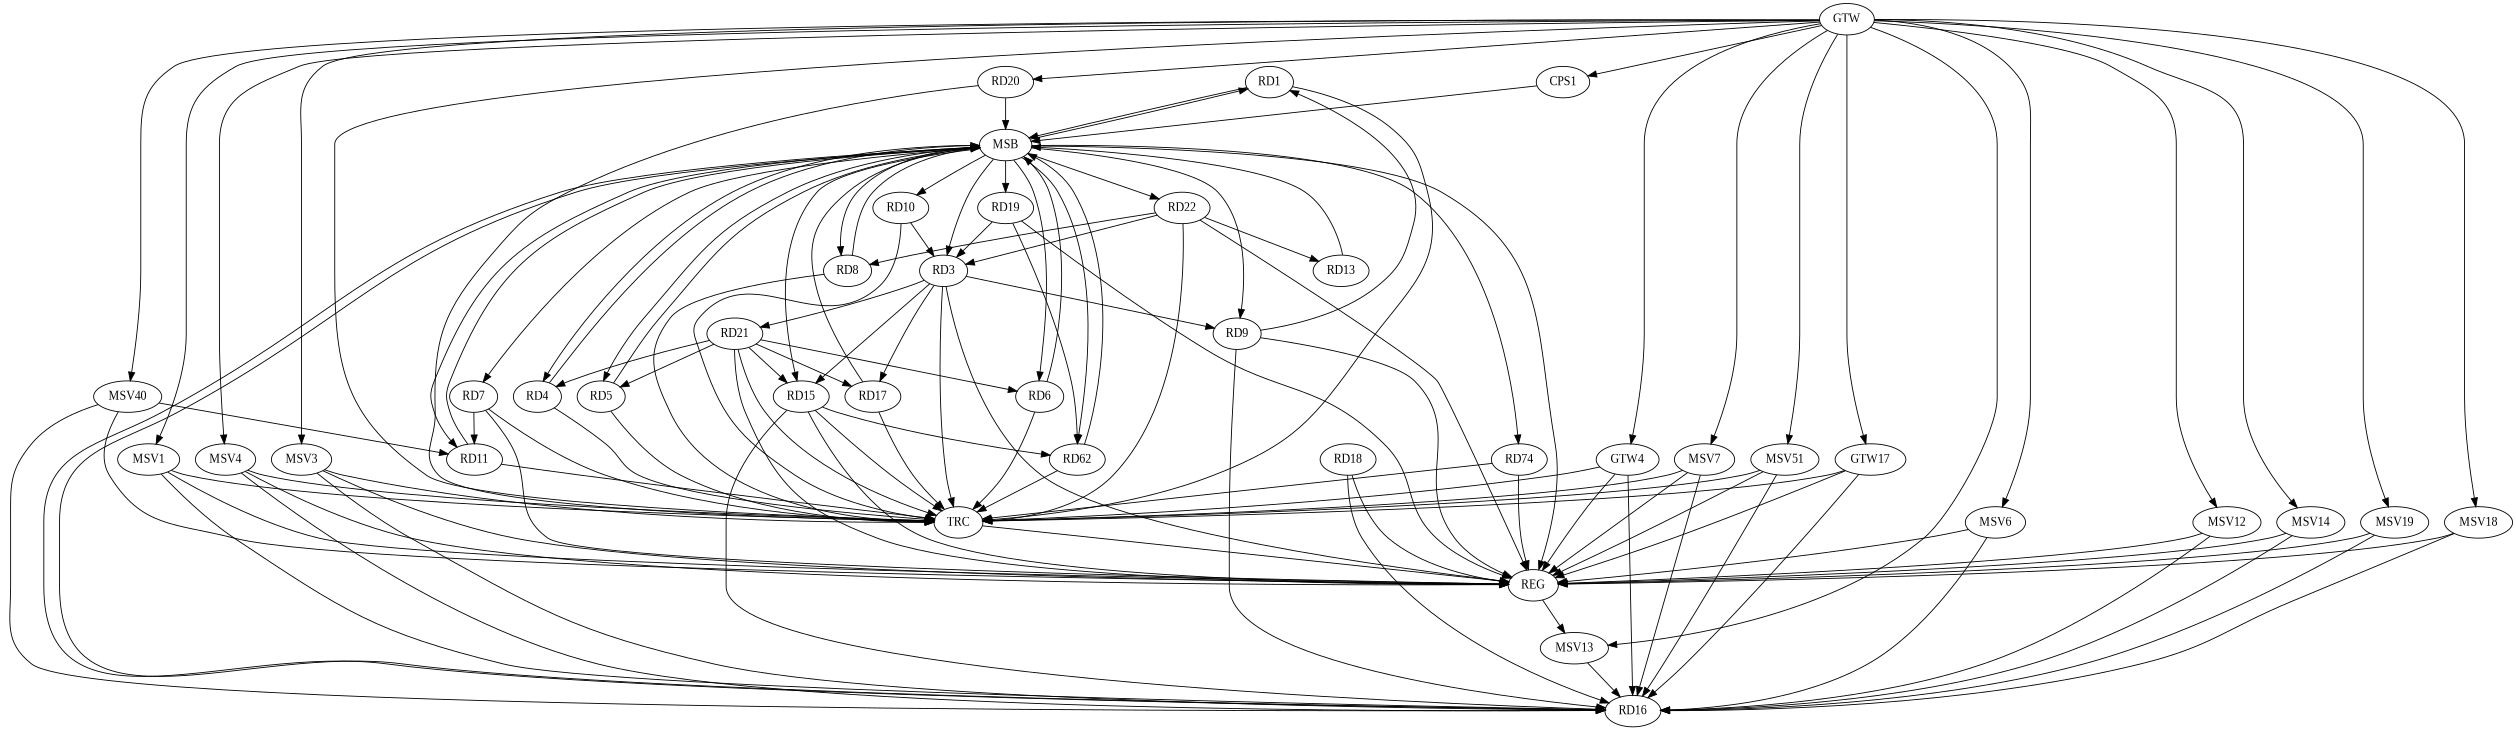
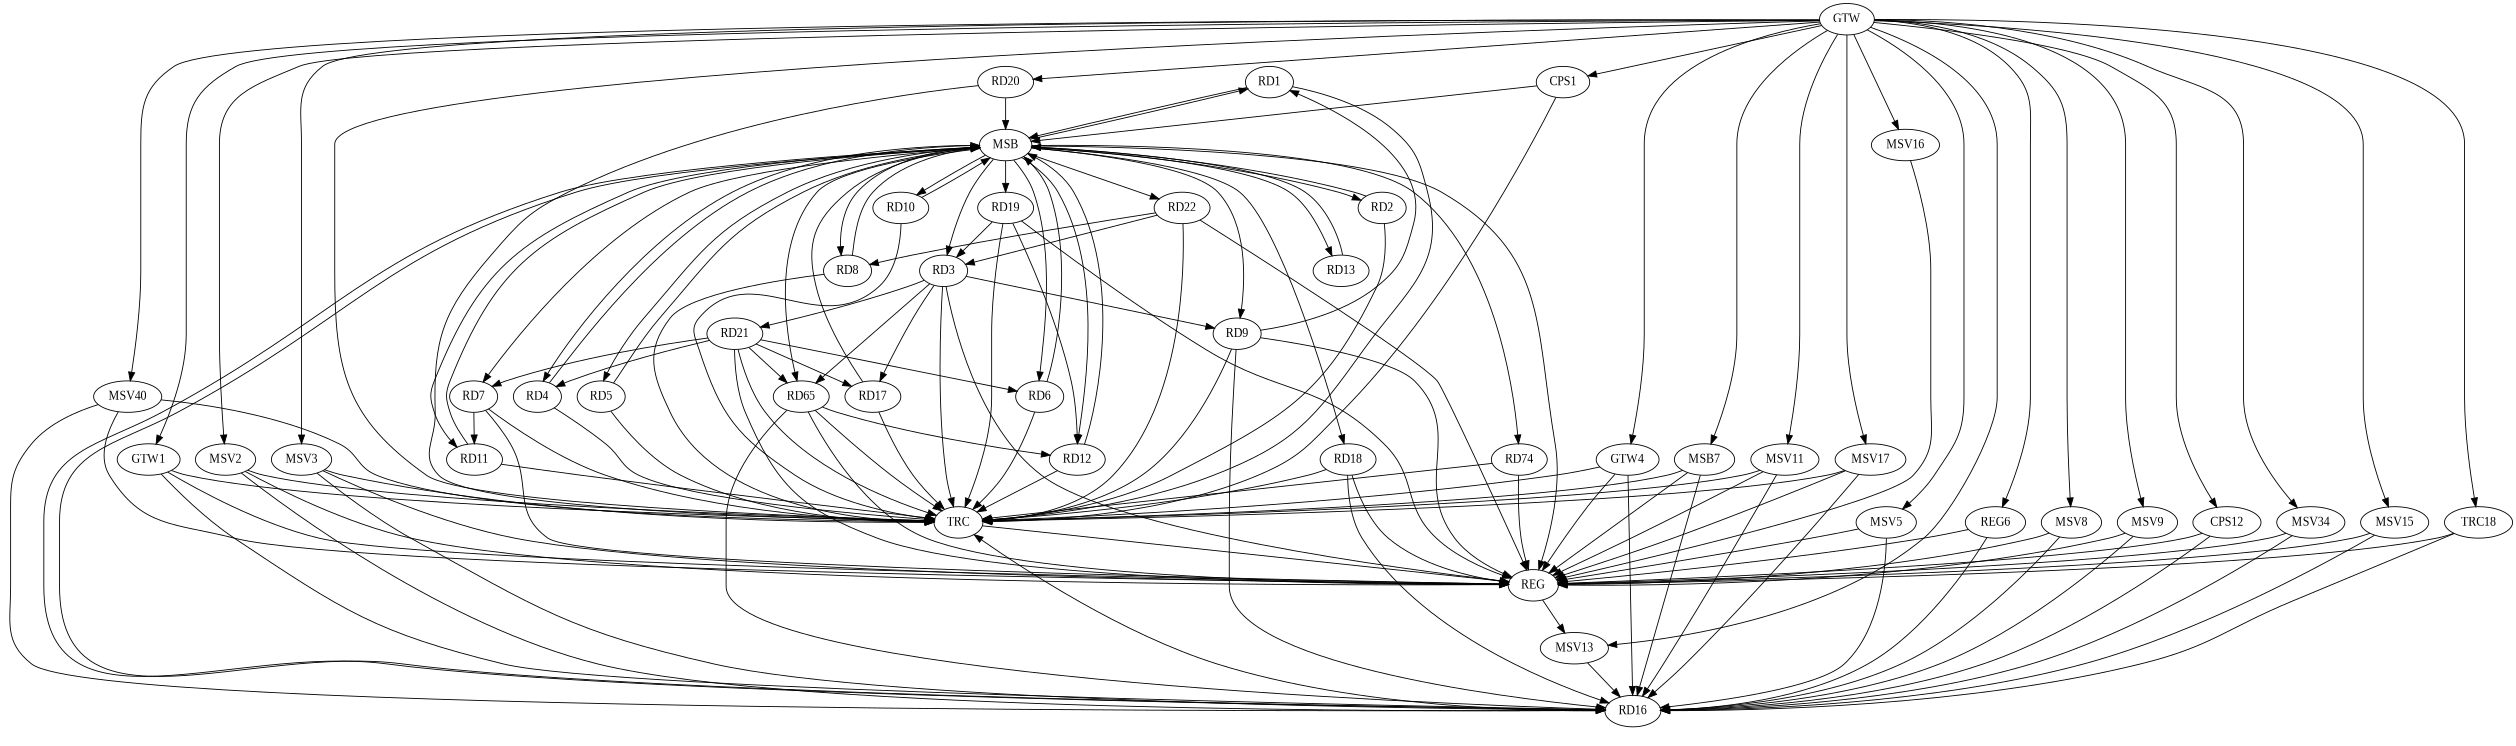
none -> (1905, 145)
none -> (1382, 208)
none -> (1256, 212)
(920, 236) -> (952, 180)
(1258, 238) -> (1277, 186)
none -> (992, 362)
(671, 364) -> (603, 356)
none -> (1356, 396)
(801, 397) -> (801, 397)
(292, 427) -> (379, 476)
(149, 460) -> (149, 460)
(226, 460) -> (226, 460)
(1077, 460) -> (1077, 460)
(1705, 460) -> (1705, 460)
(1785, 460) -> (1785, 460)
(1870, 460) -> (1870, 460)
none -> (1141, 476)
none -> (1160, 502)
none -> (1886, 522)
(1995, 522) -> (1995, 522)
none -> (2071, 522)
none -> (2147, 522)
(2227, 522) -> (2227, 522)
(2311, 522) -> (2311, 522)
(2395, 522) -> (2395, 522)
(2479, 522) -> (2479, 522)
none -> (1277, 680)
